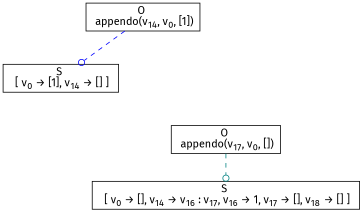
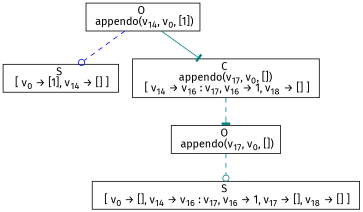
none -> (226, 78)
